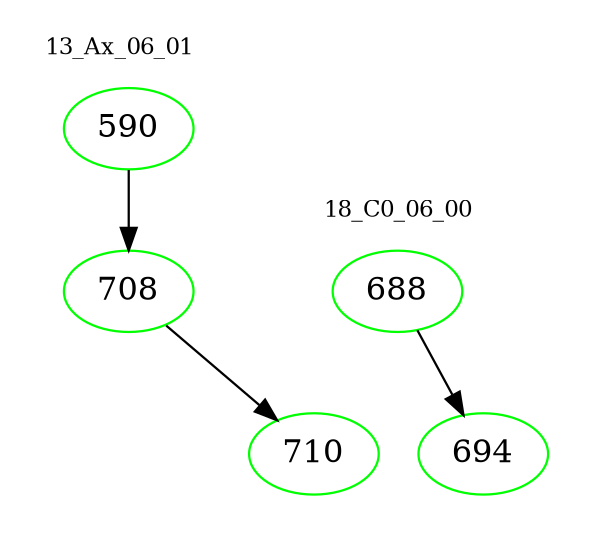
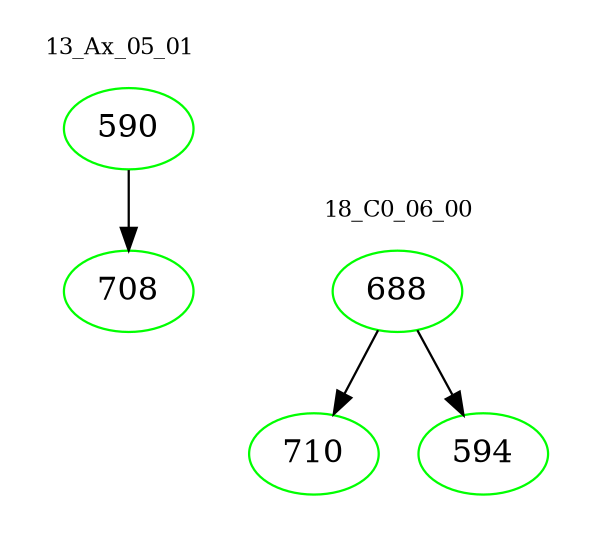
(120, 49) -> (120, 49)
(213, 365) -> (361, 362)
(483, 454) -> (483, 454)
